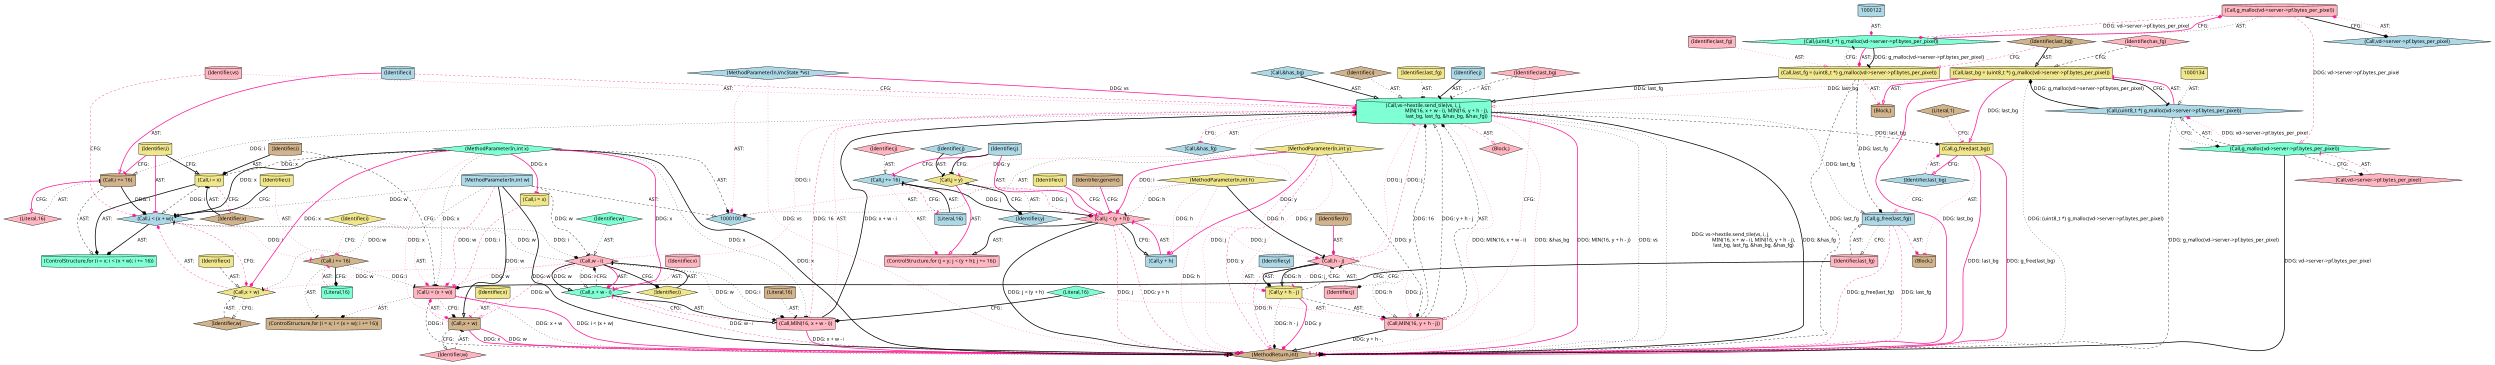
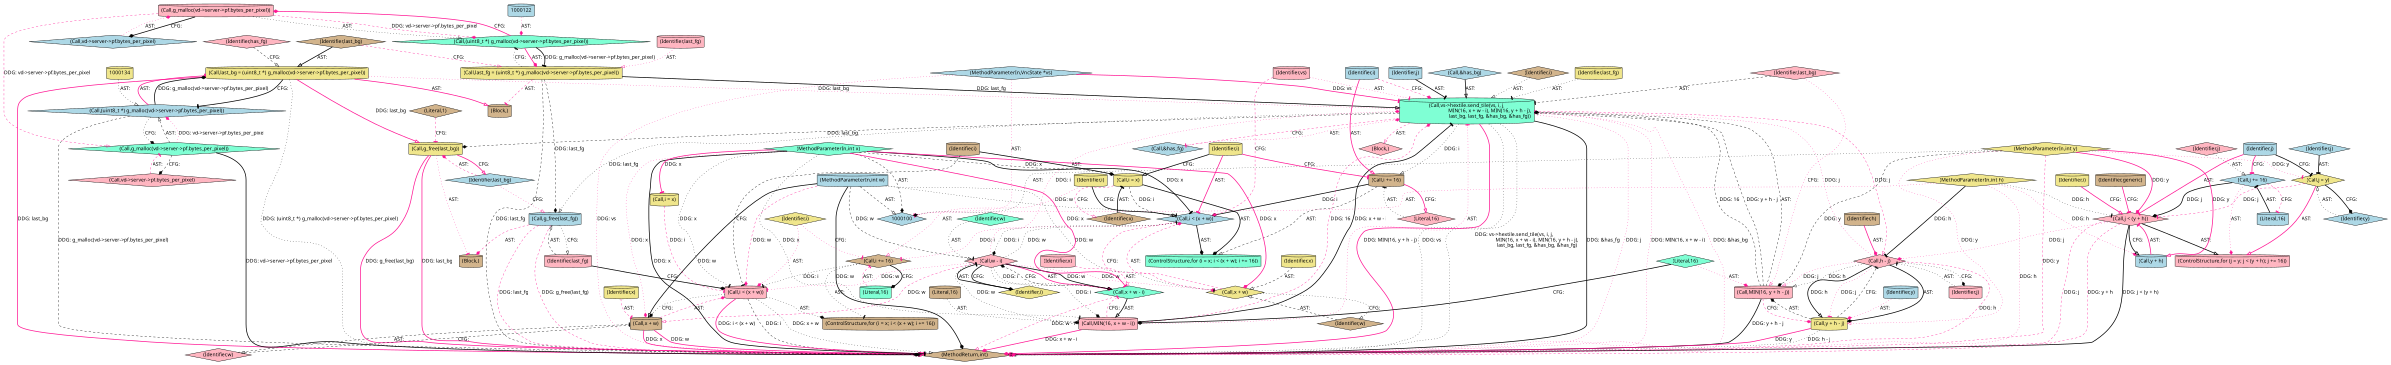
(1147, 180) -> (2161, 180)
none -> (1780, 317)
